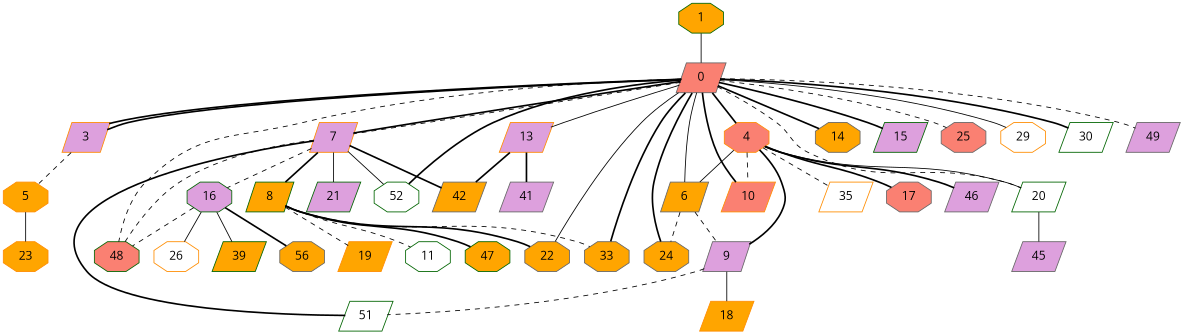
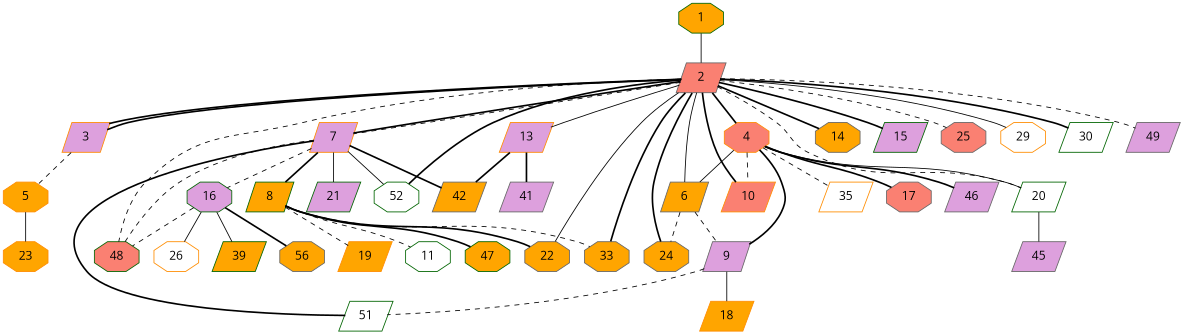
(701, 78) -> (701, 78)
